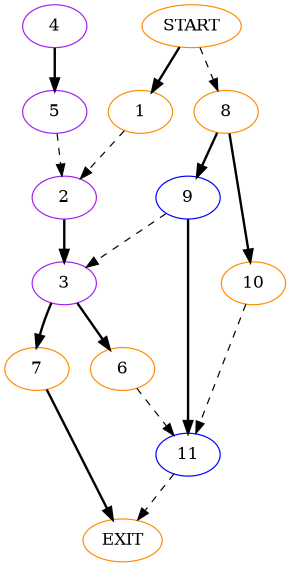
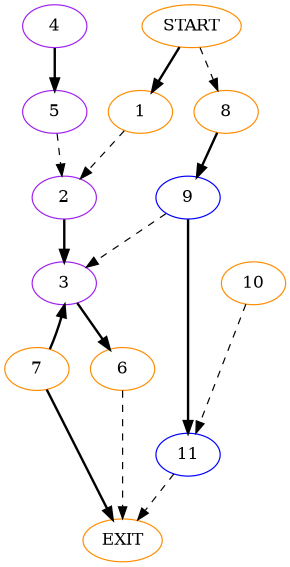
(239, 191) -> none
(45, 319) -> (56, 333)
(152, 407) -> (123, 449)
